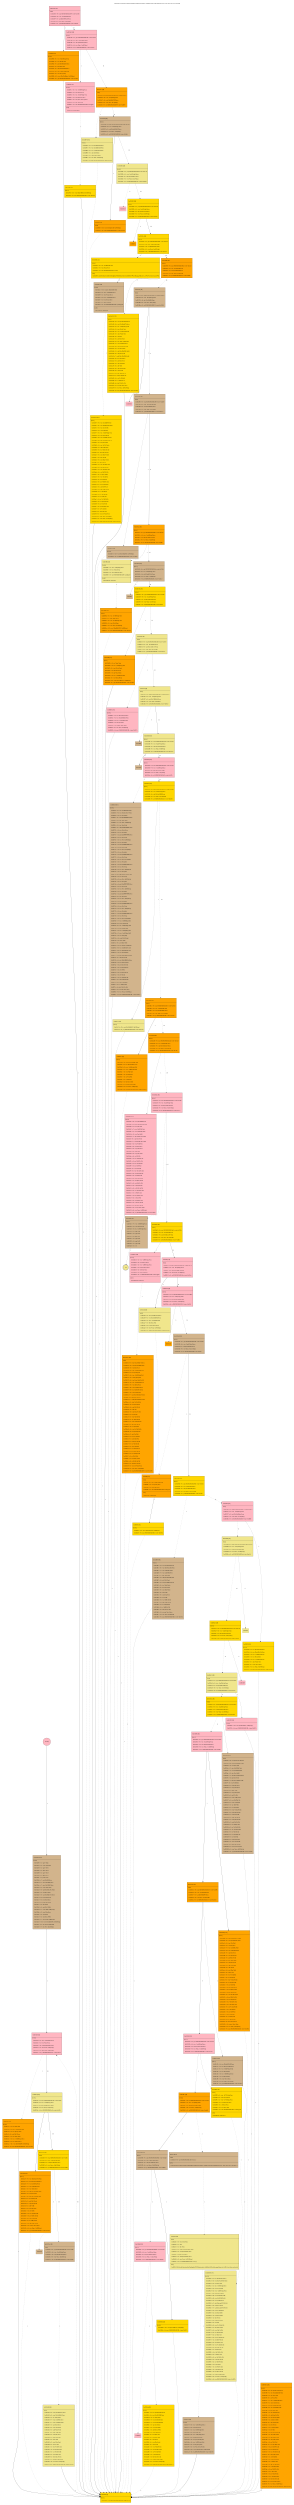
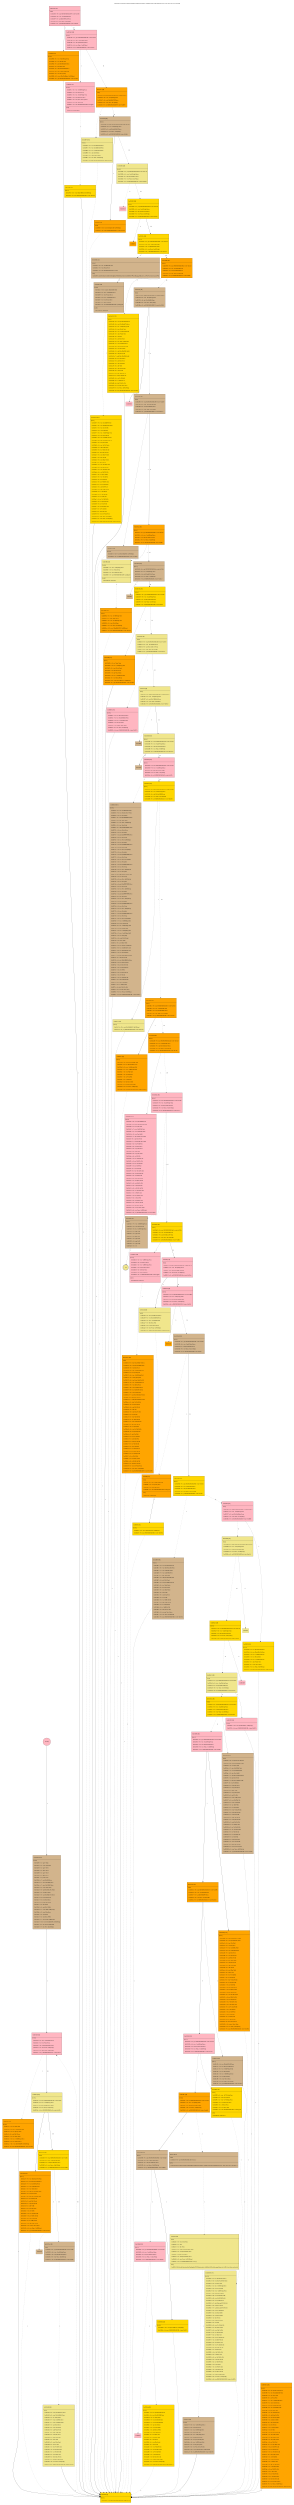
(125, 268) -> (125, 268)
